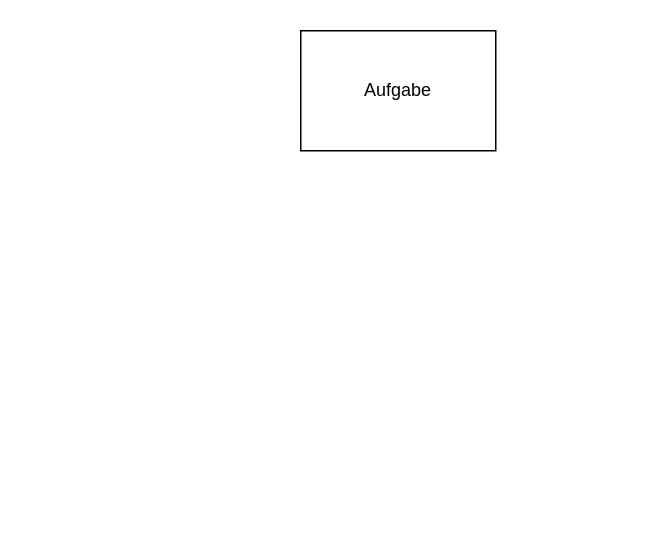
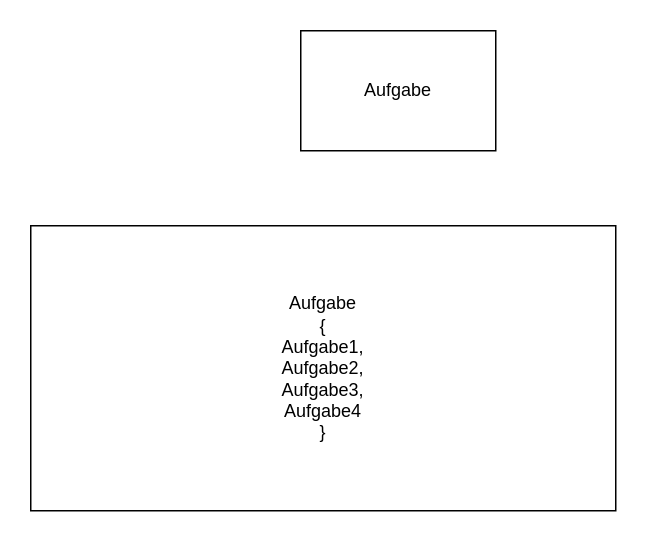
none -> (323, 368)
